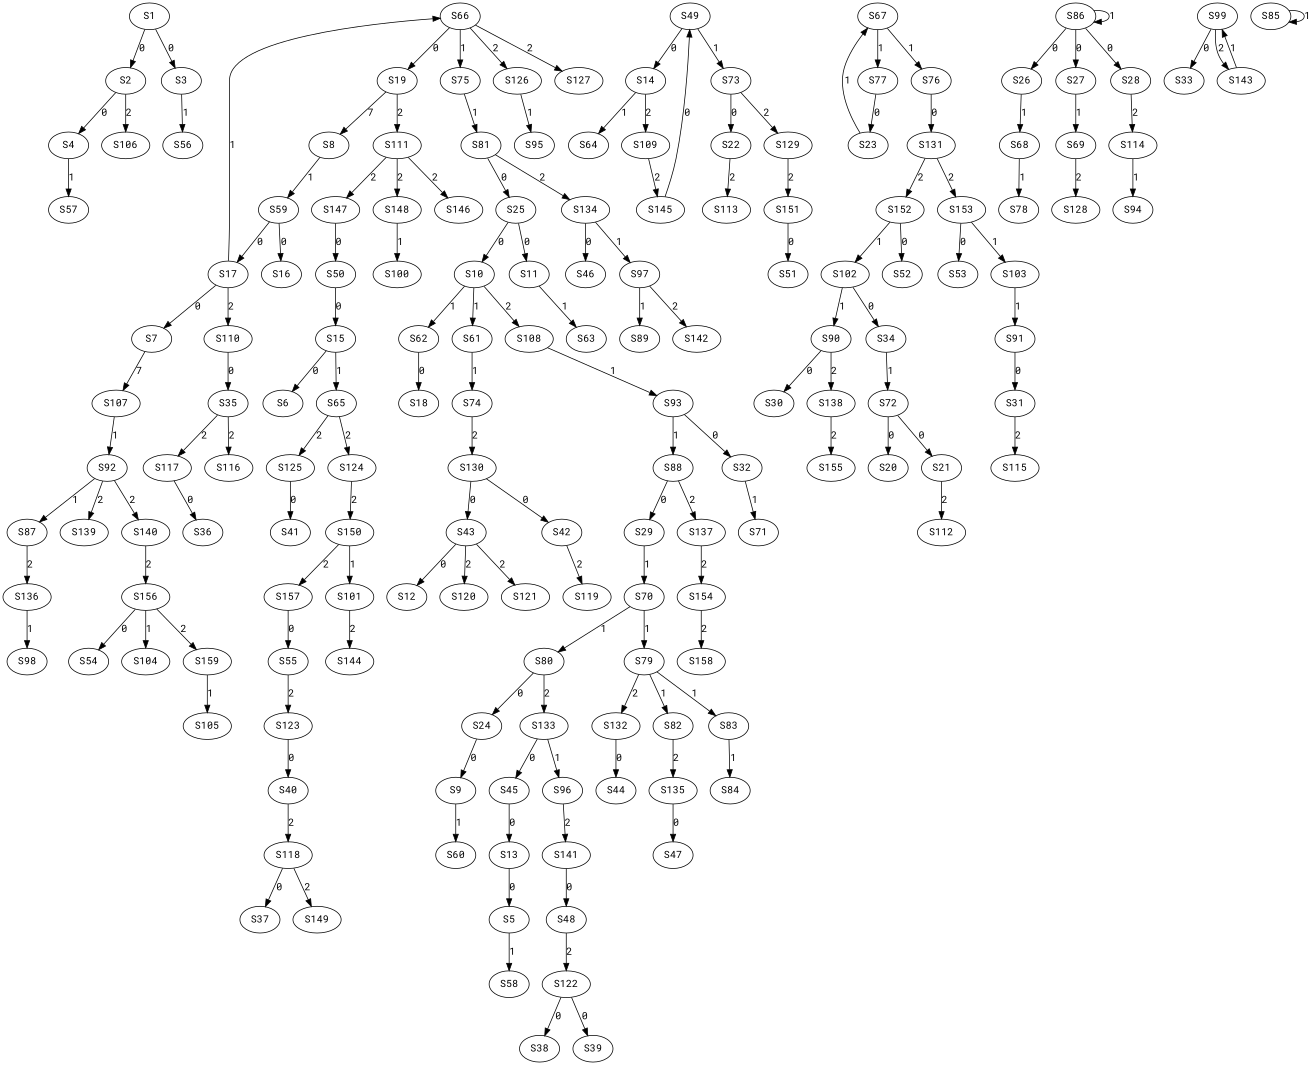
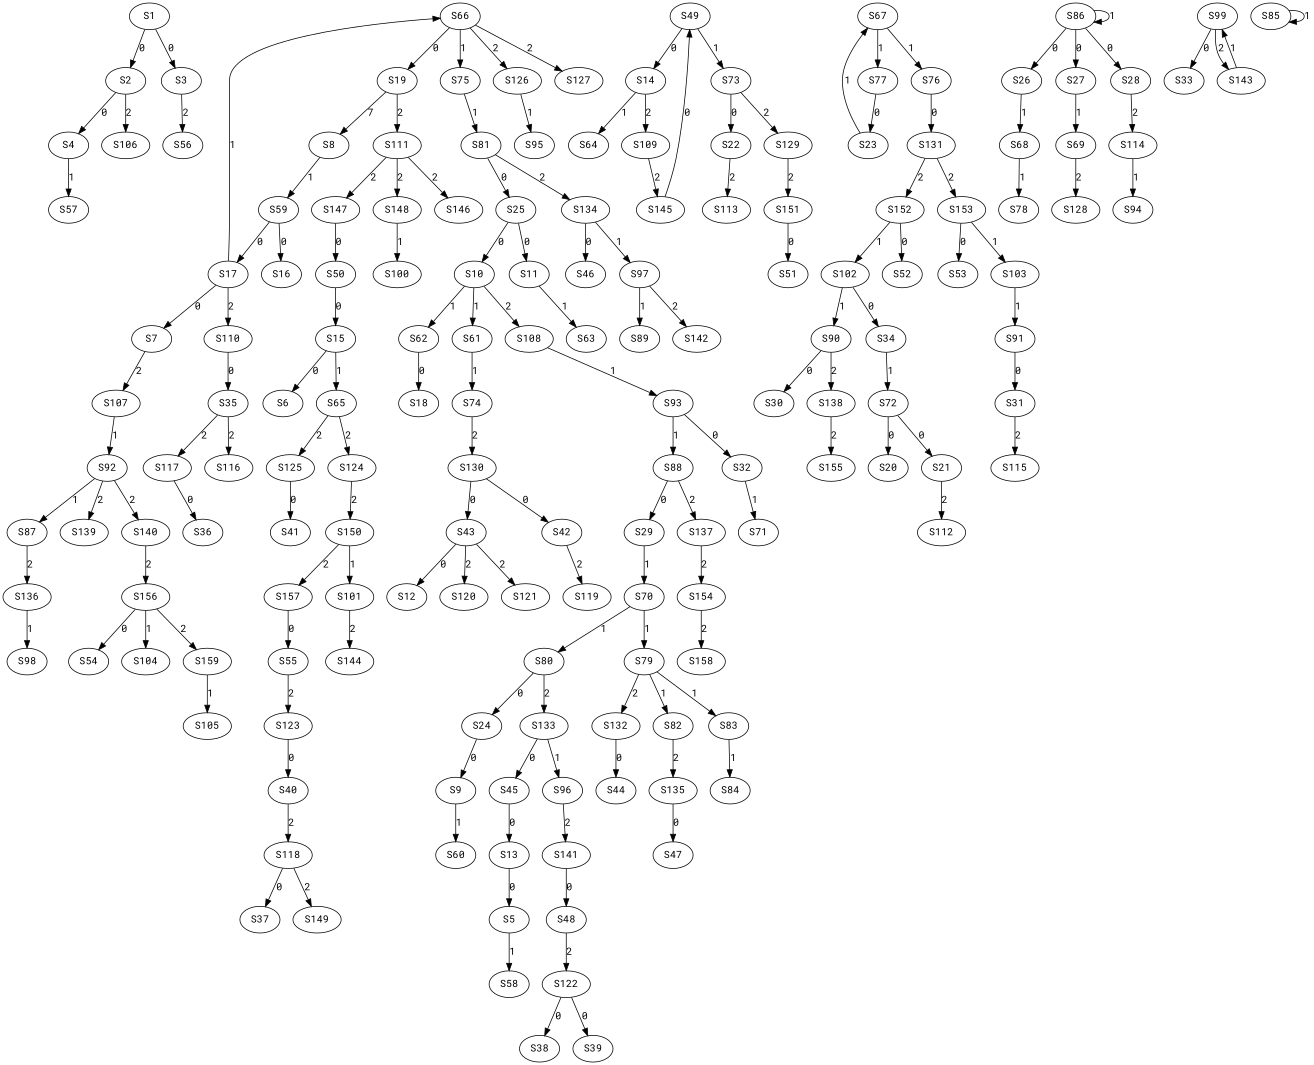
(186, 113) -> (186, 113)
(139, 371) -> (139, 371)
